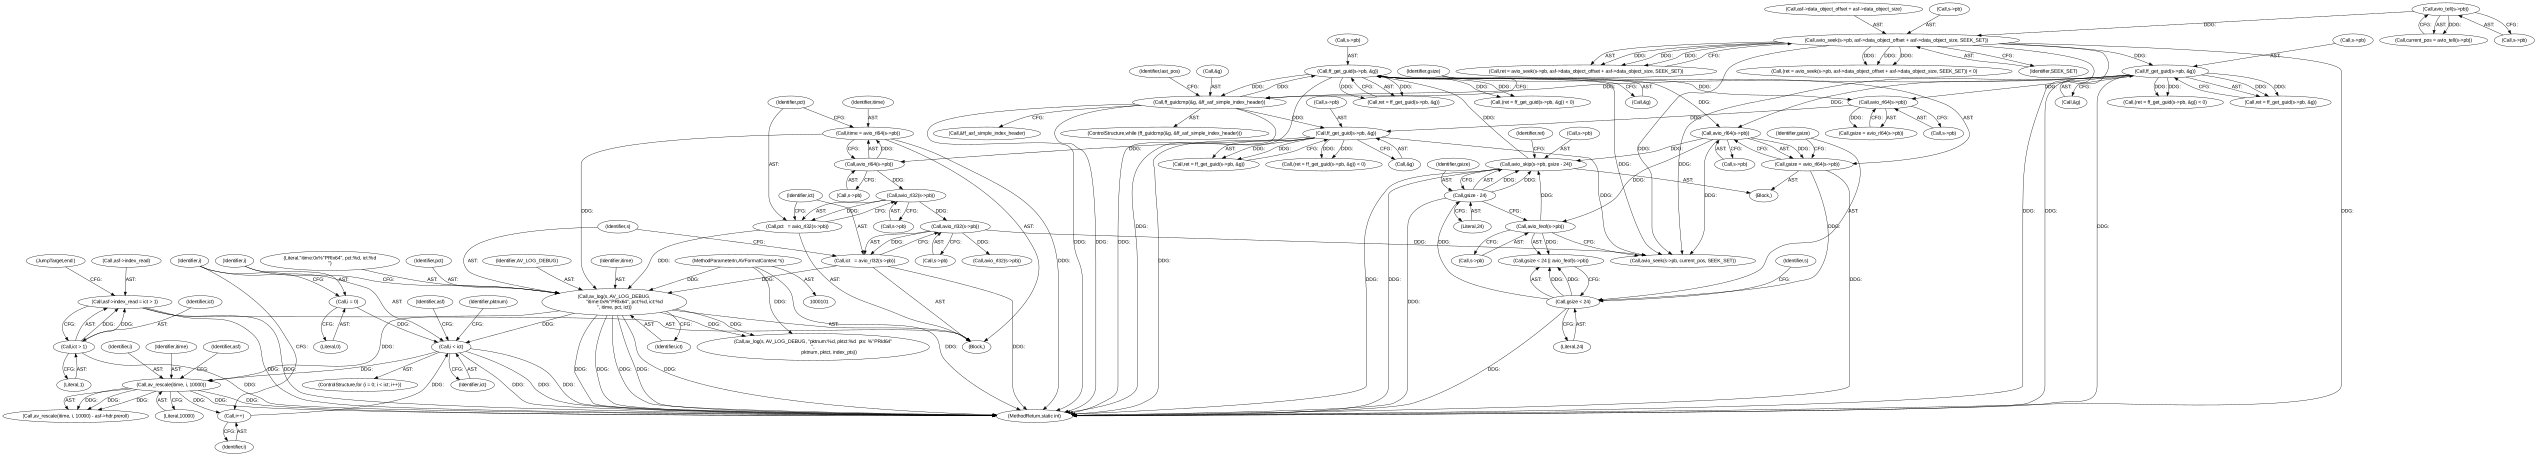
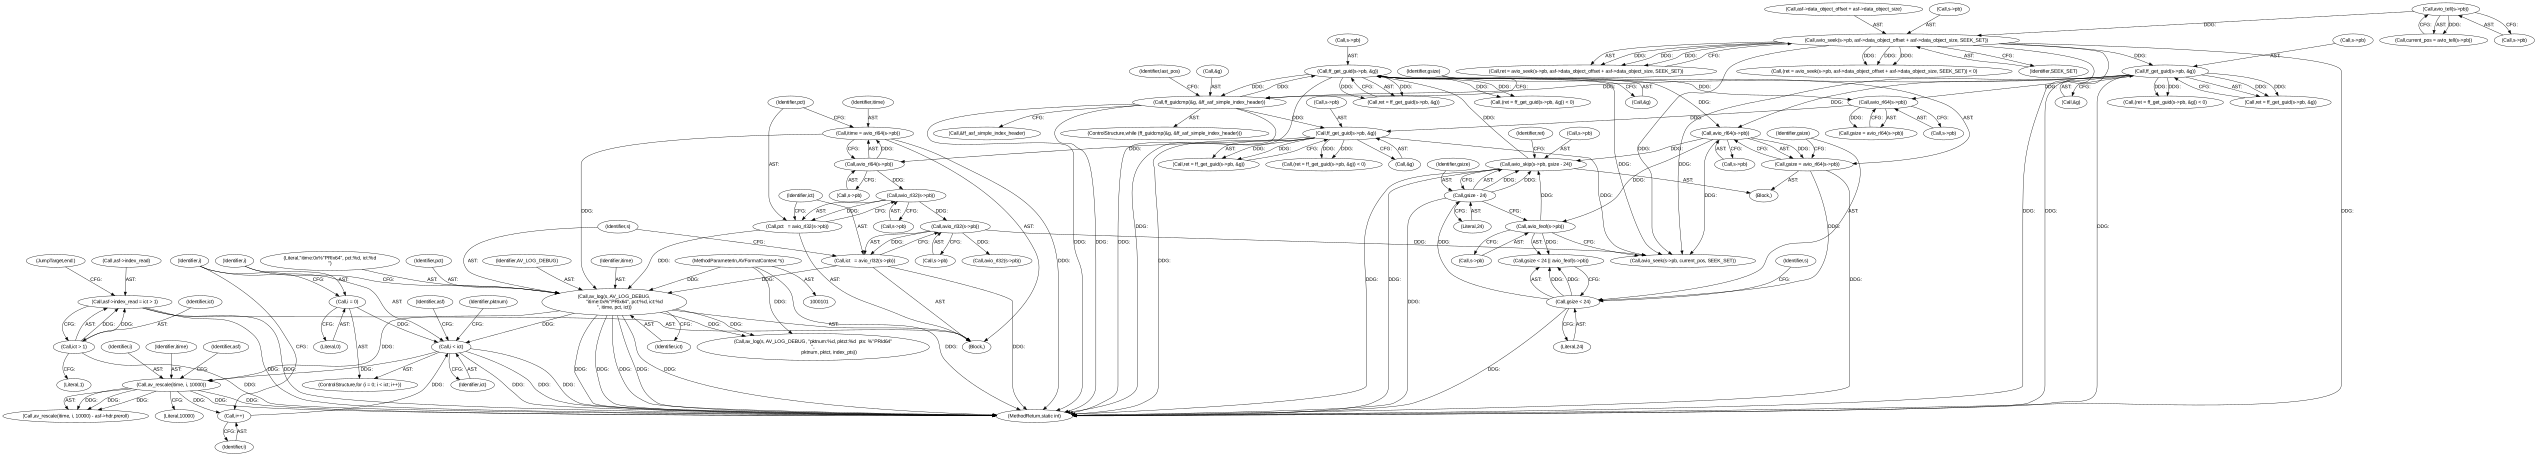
none -> (356, 341)
(77, 368) -> none
(158, 404) -> none
